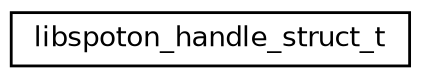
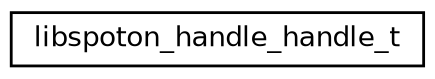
(210, 39) -> (217, 39)
